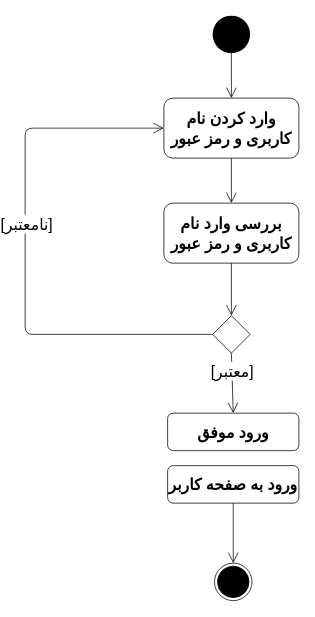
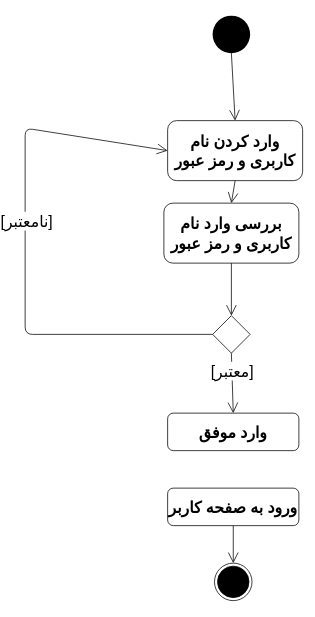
(231, 128) -> (235, 150)
(233, 432) -> (233, 432)
(233, 484) -> (233, 507)
